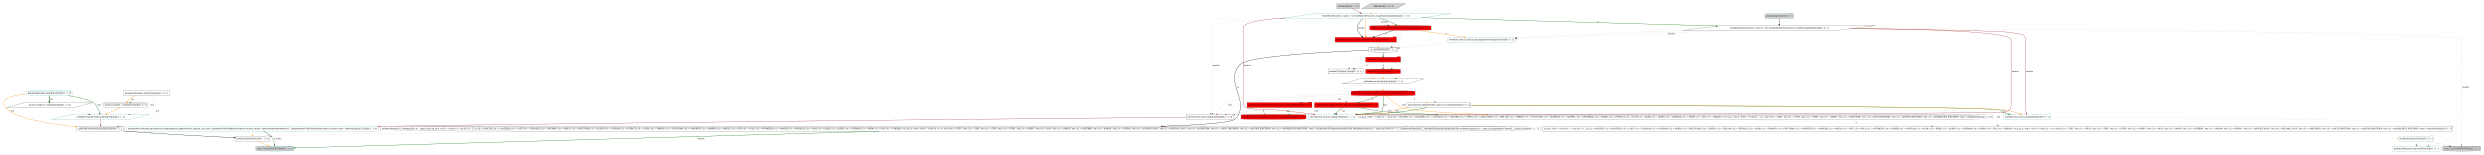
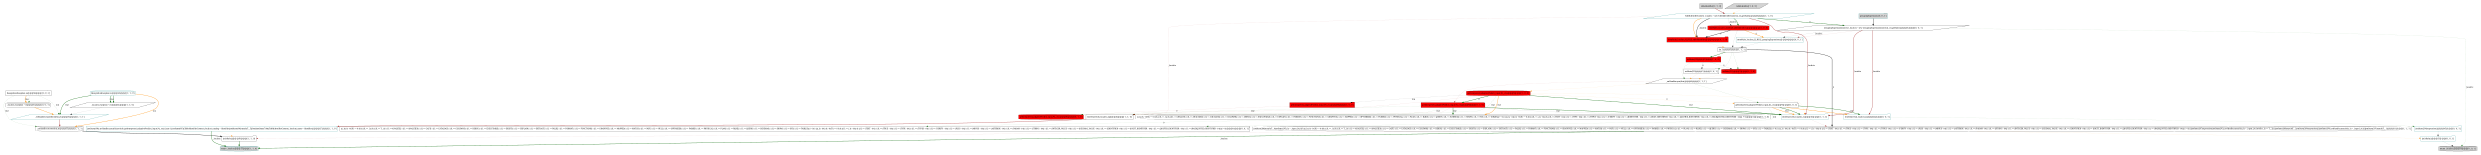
(263, 143) -> (239, 143)
(2416, 143) -> (2438, 133)
